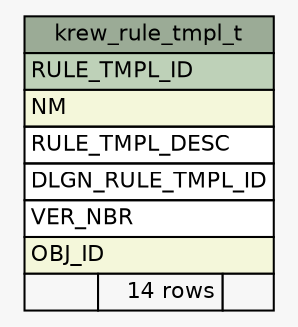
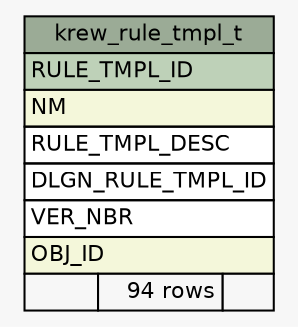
(172, 291) -> (172, 291)
